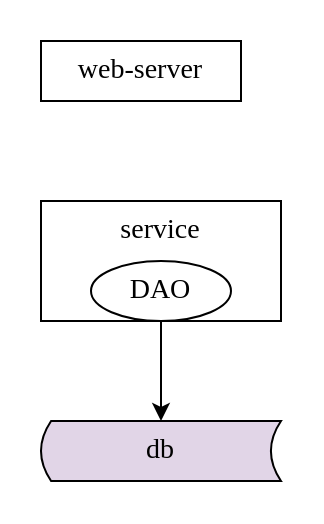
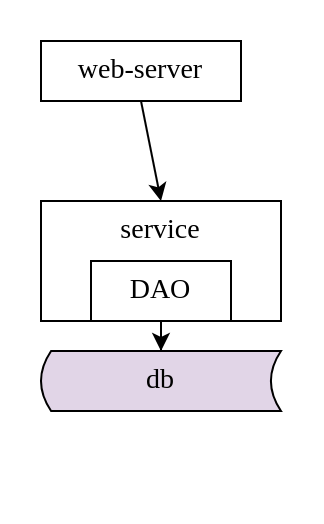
none -> (150, 144)
(161, 291) -> (161, 291)
(161, 451) -> (161, 381)
